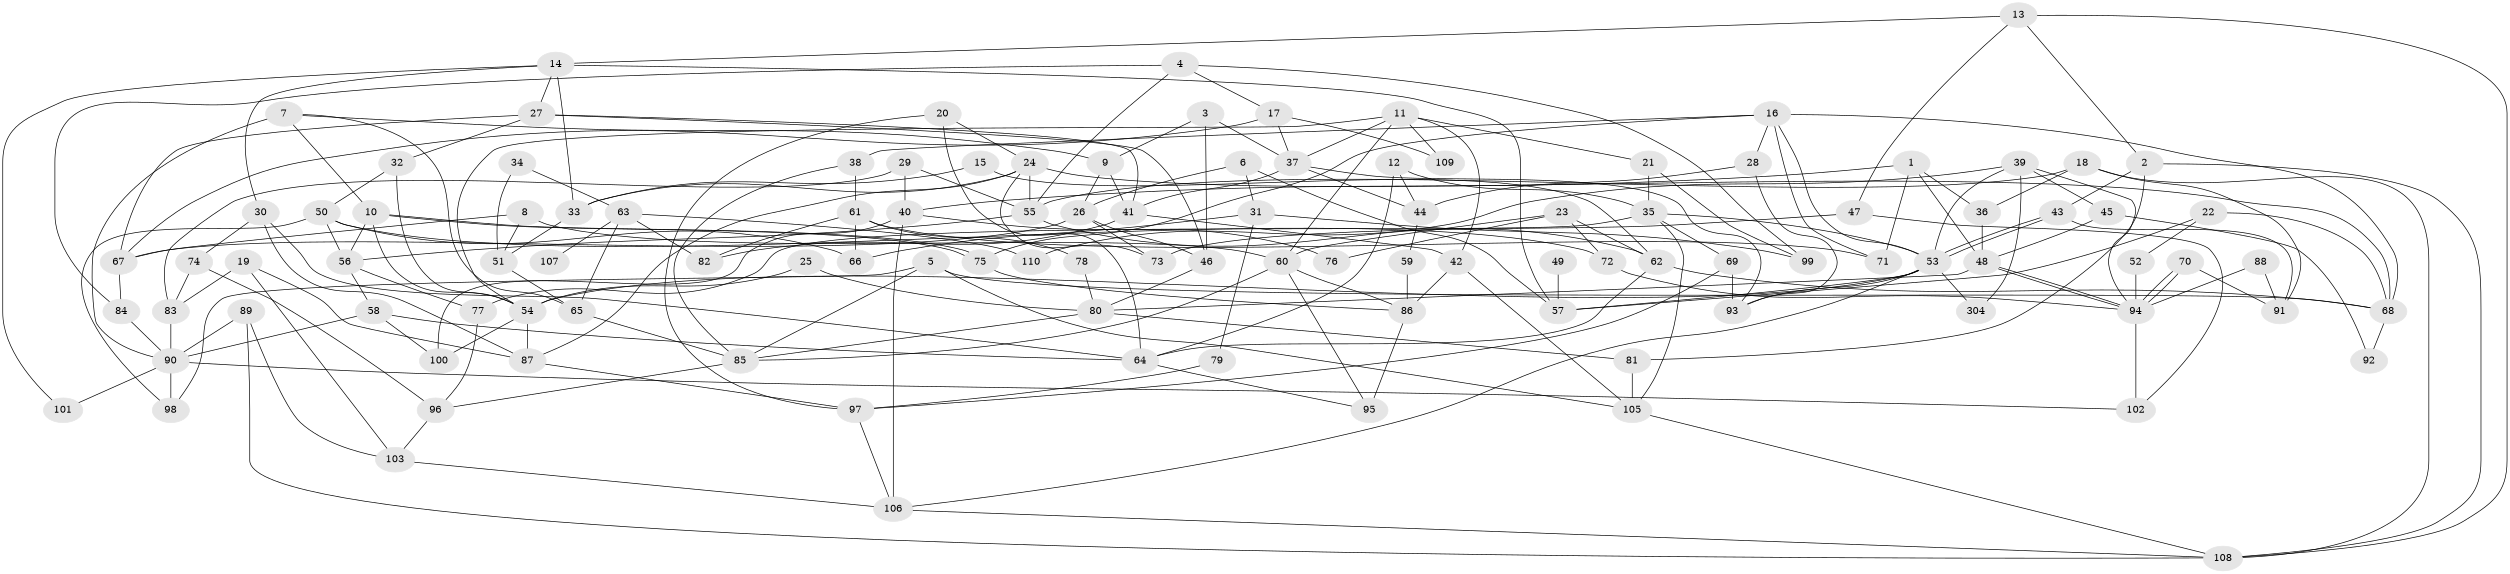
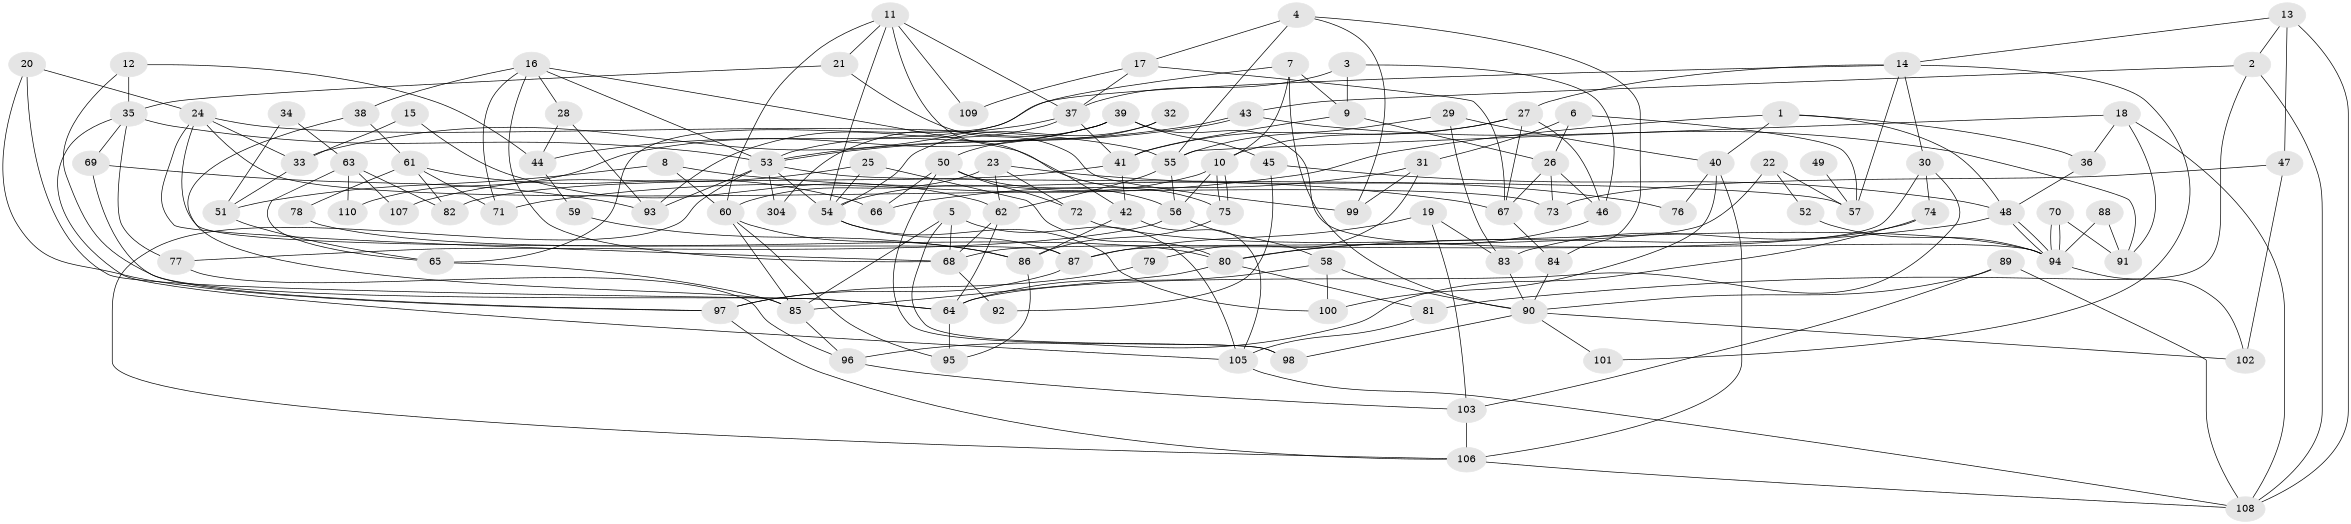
(480, 134) -> (1315, 137)
none -> (631, 180)
